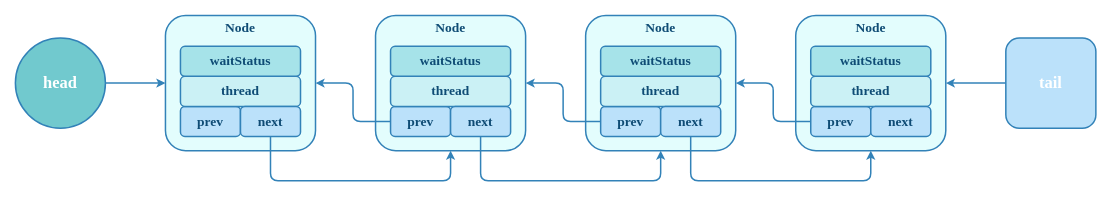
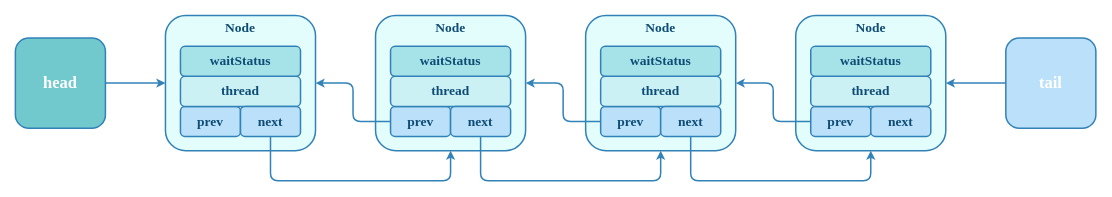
(60, 83) -> (60, 83)
